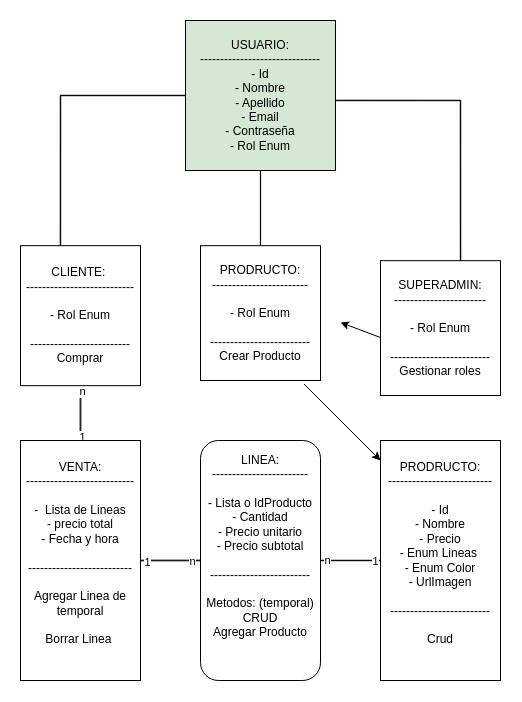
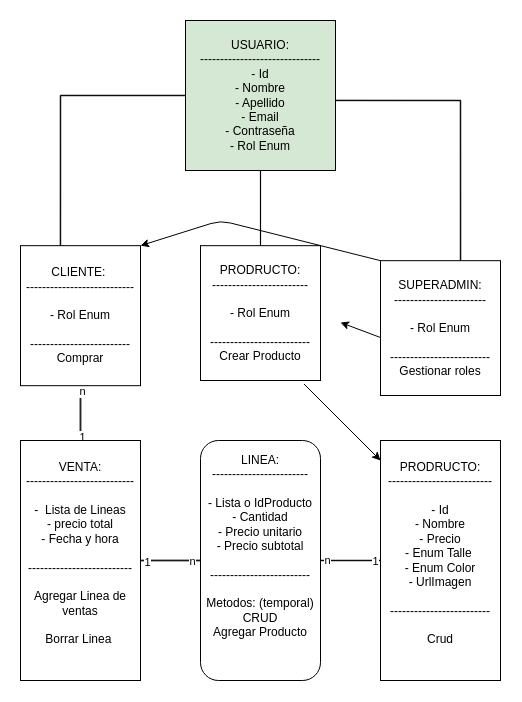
none -> (268, 232)
(81, 561) -> (81, 561)
(441, 561) -> (441, 561)
